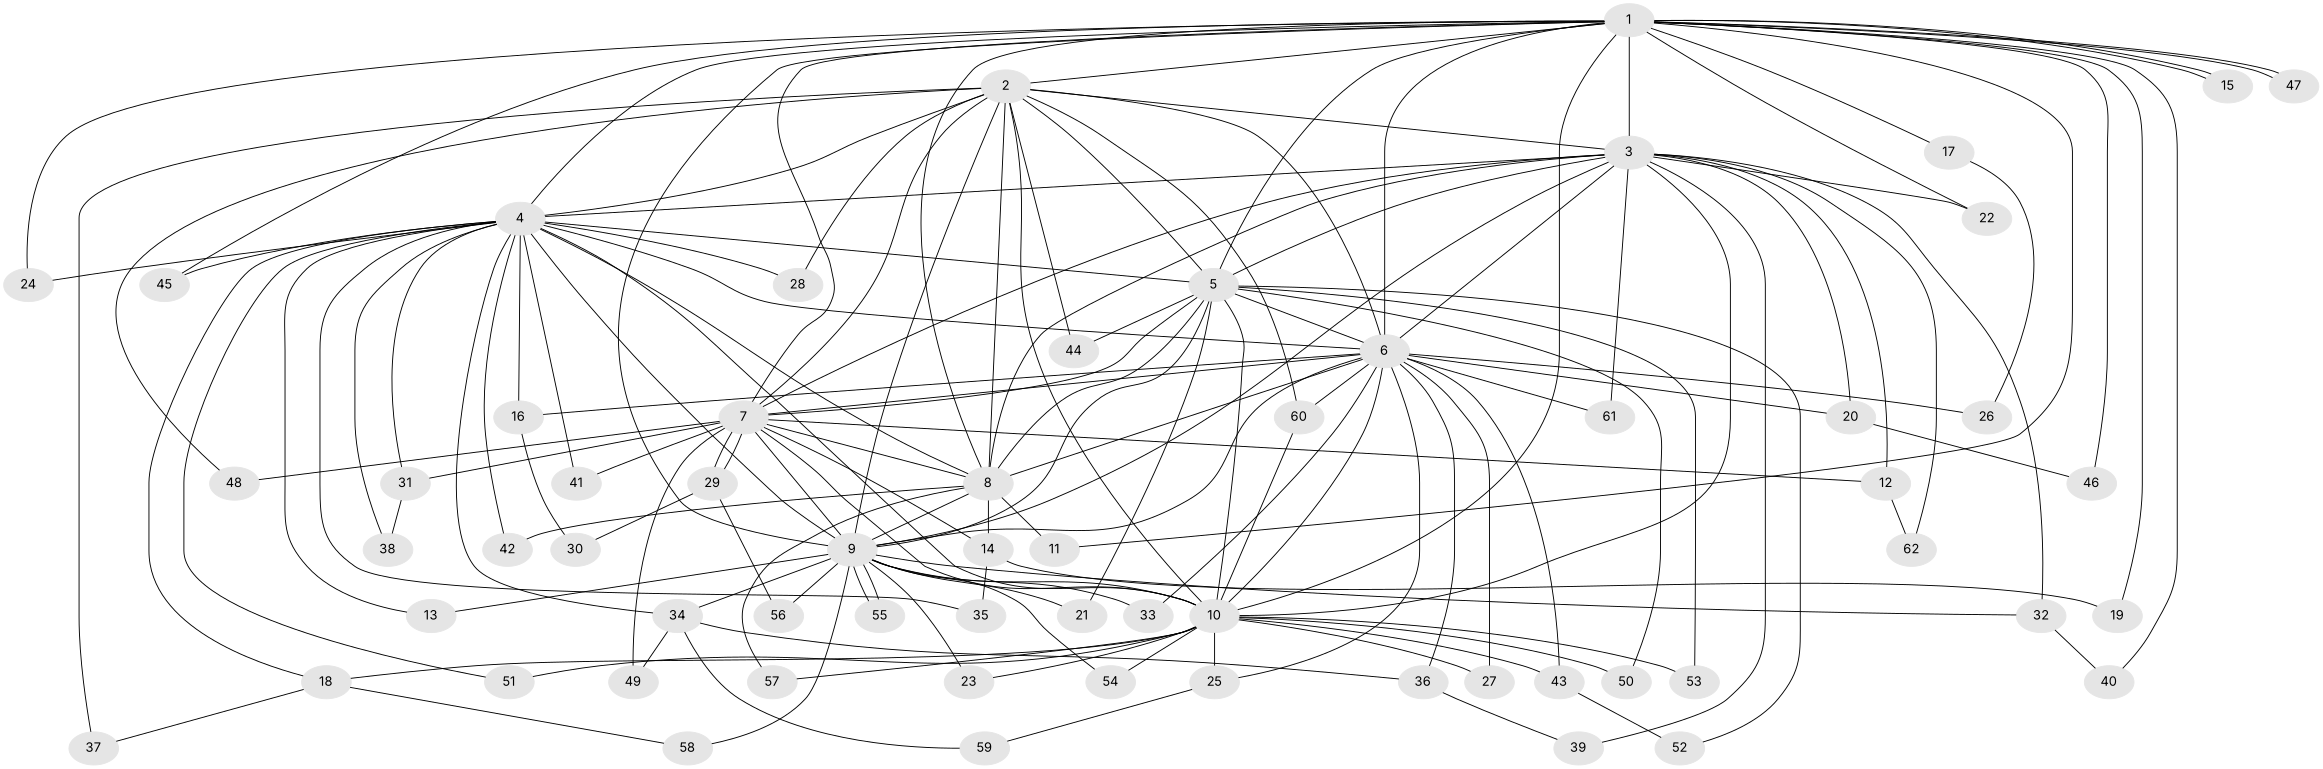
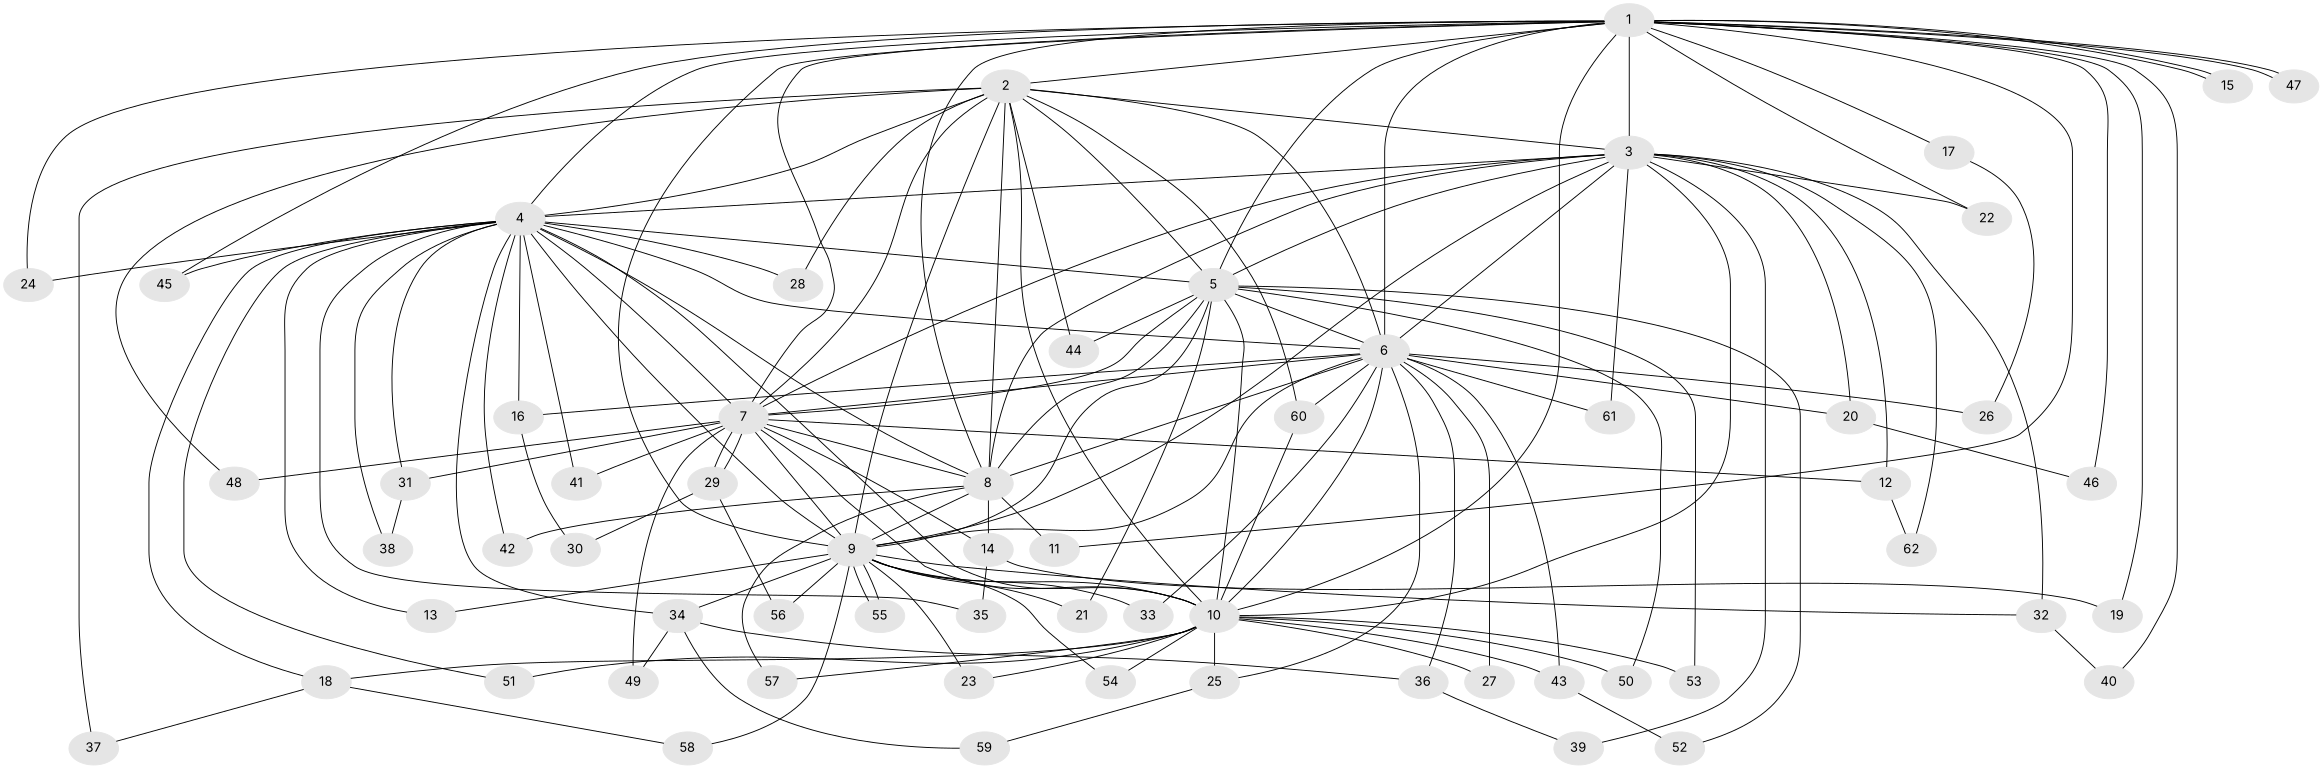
none -> (637, 314)
